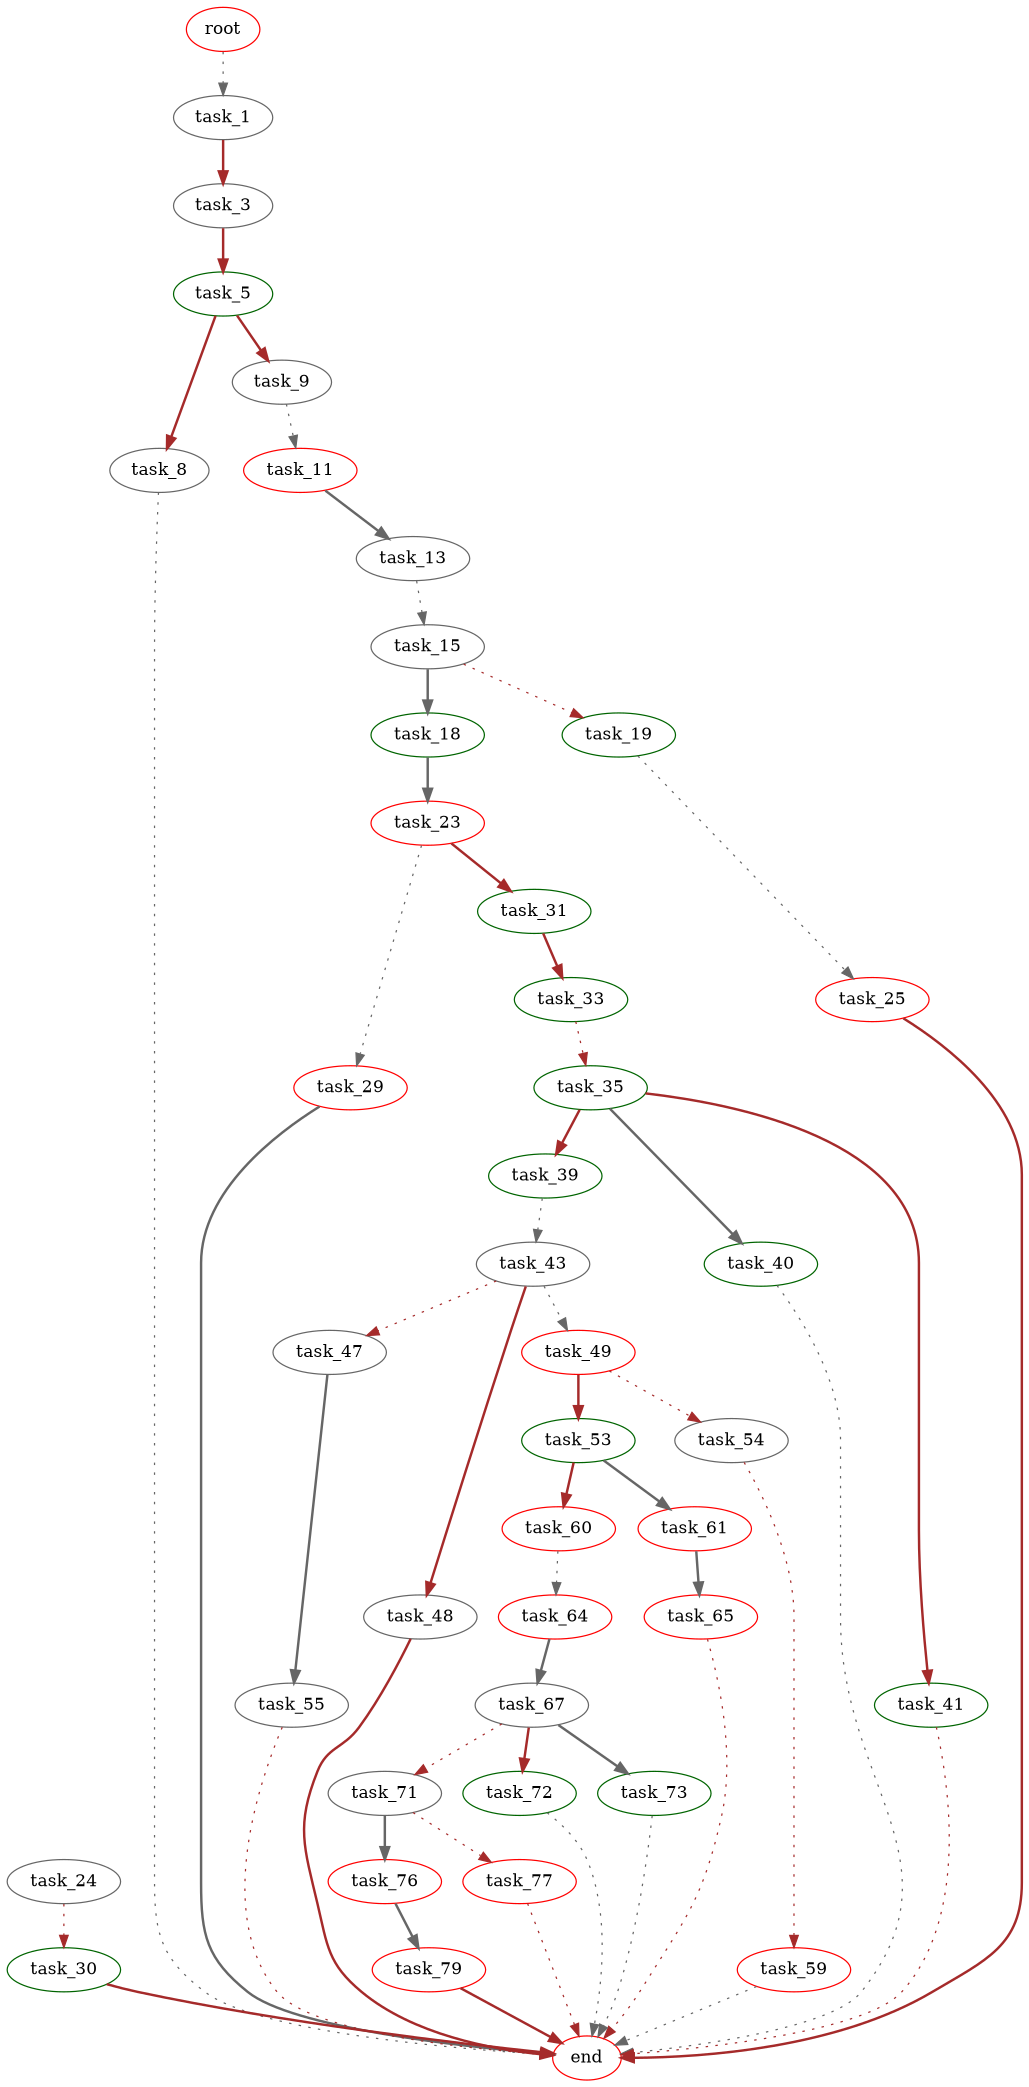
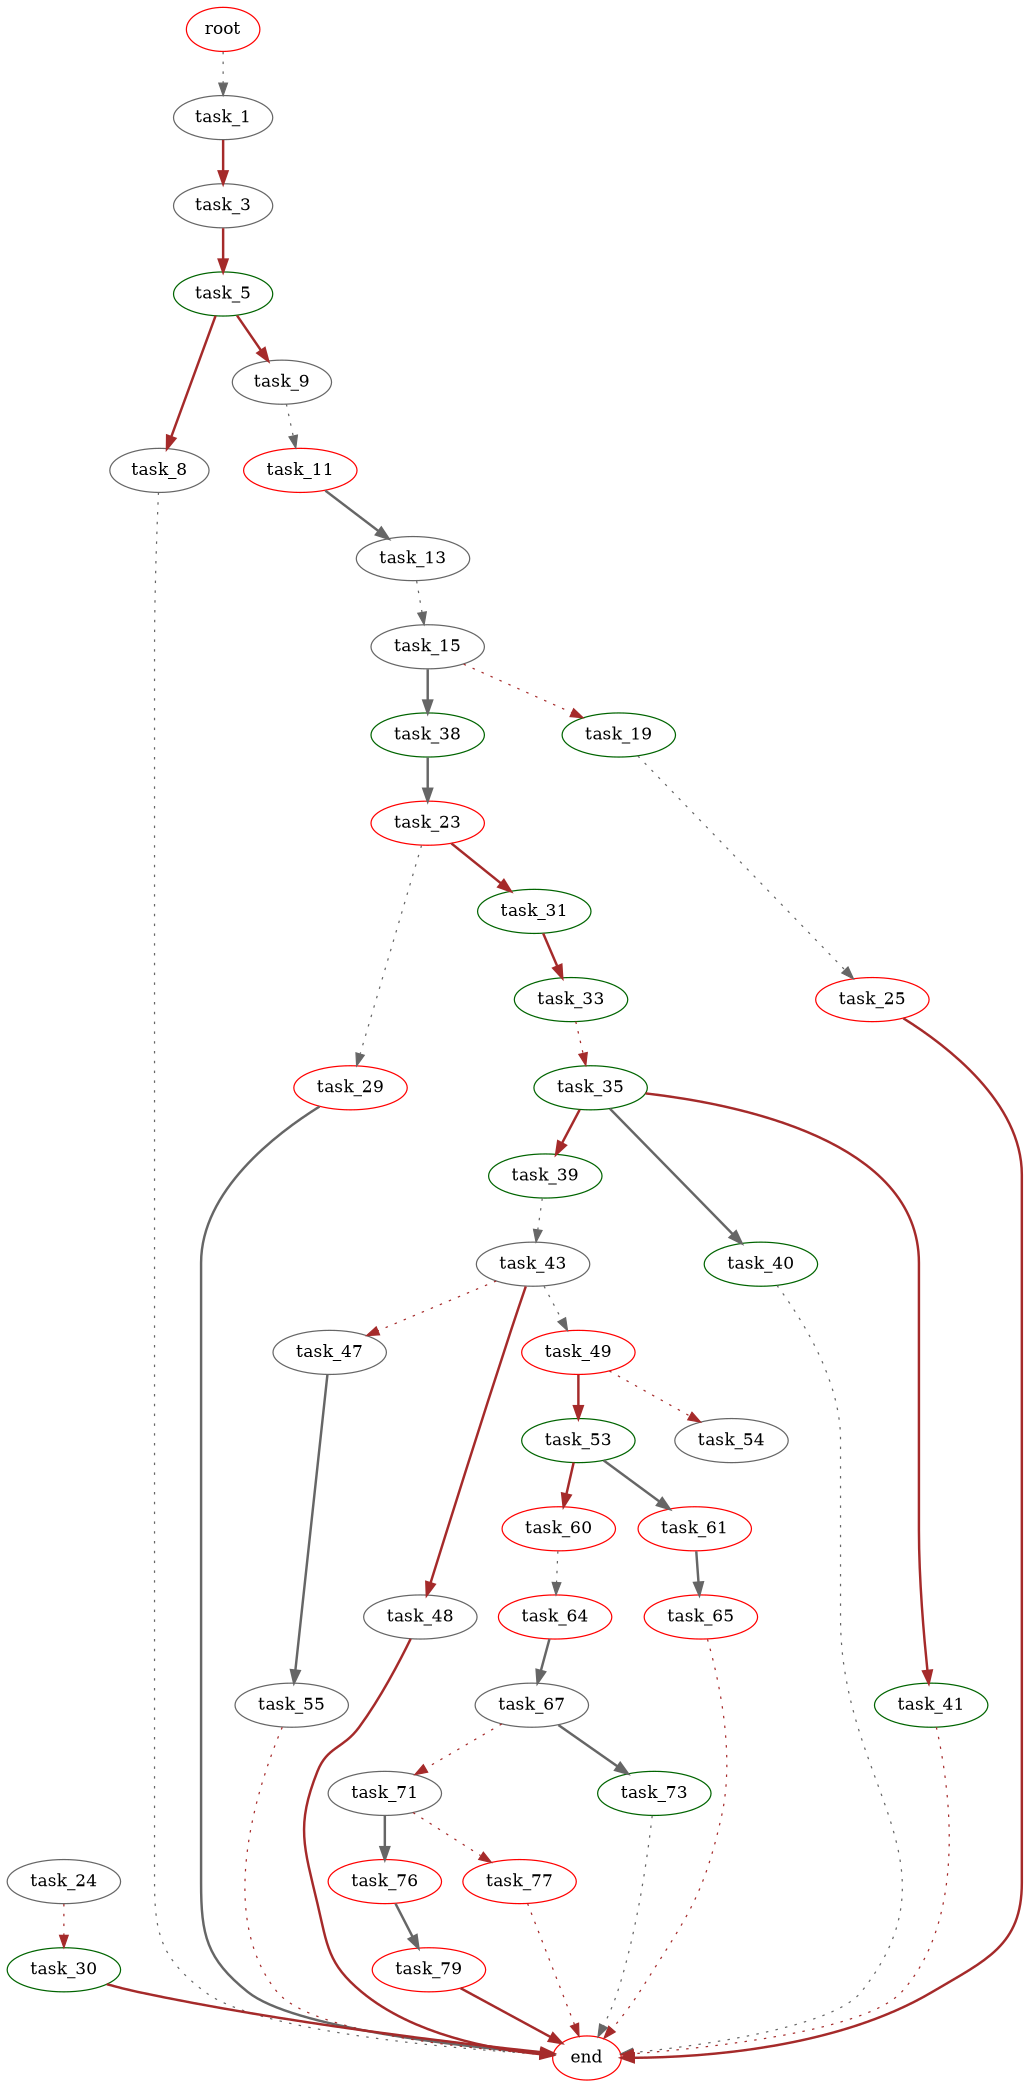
(428, 735) -> (428, 735)
(520, 1793) -> none
(794, 1970) -> none
